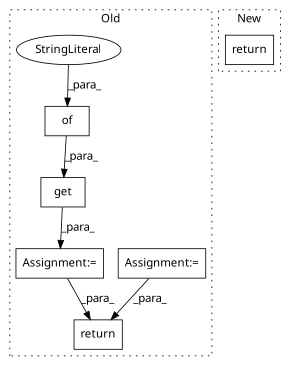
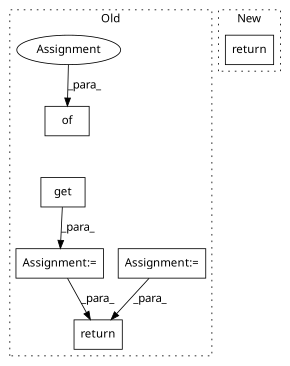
(69, 50) -> (69, 50)
(65, 153) -> none
